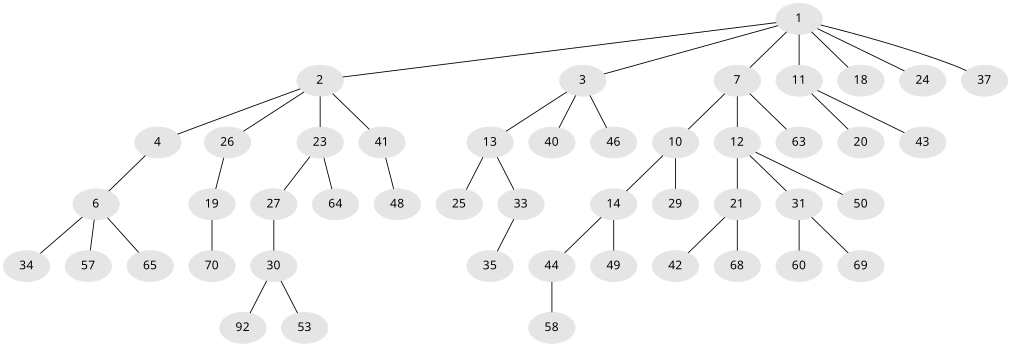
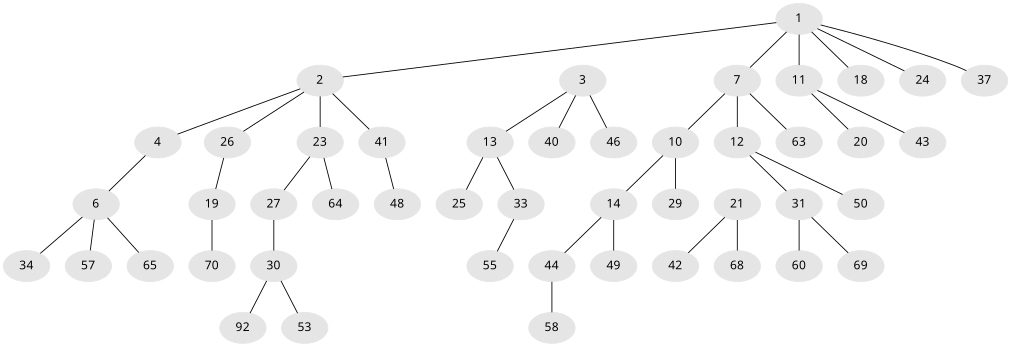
(691, 50) -> none
(737, 173) -> none
(490, 266) -> (490, 266)
